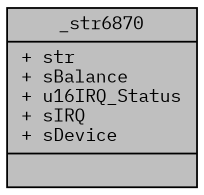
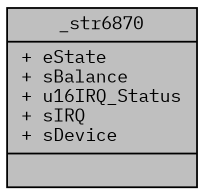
(49, 58) -> (65, 58)
